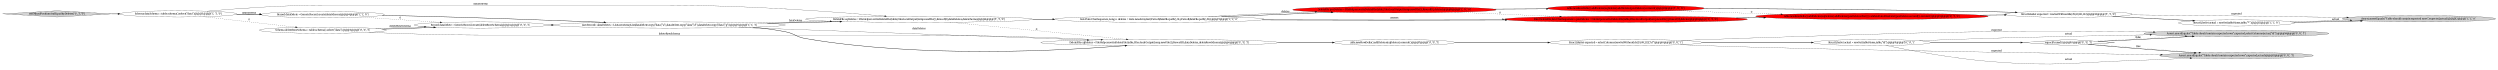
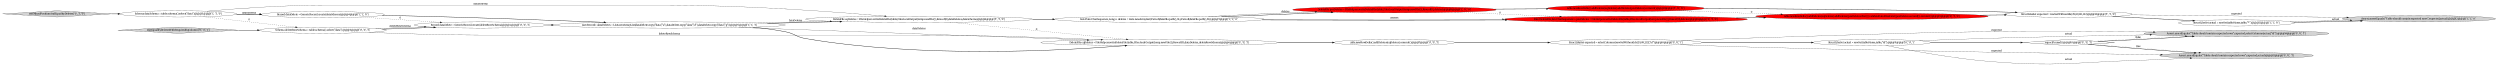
none -> (178, 30)
